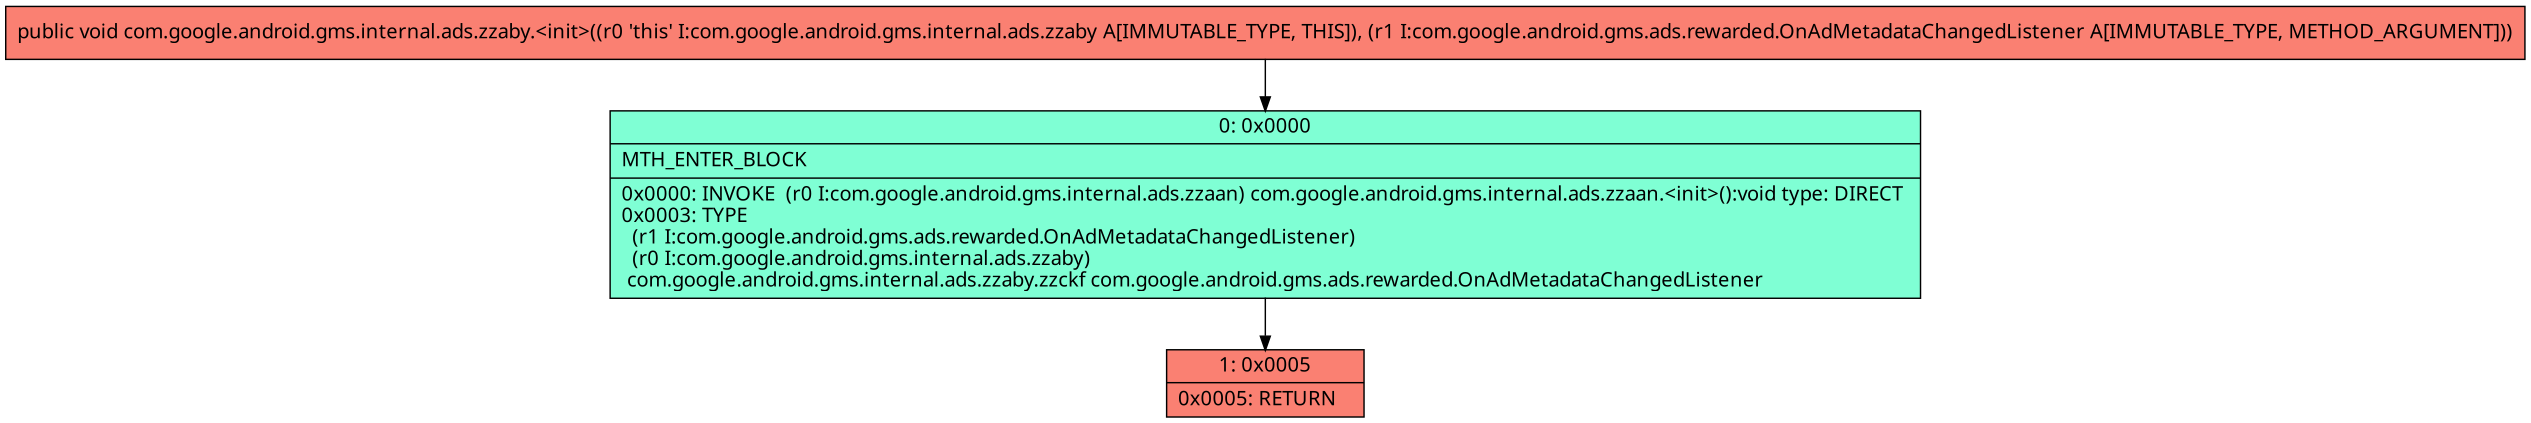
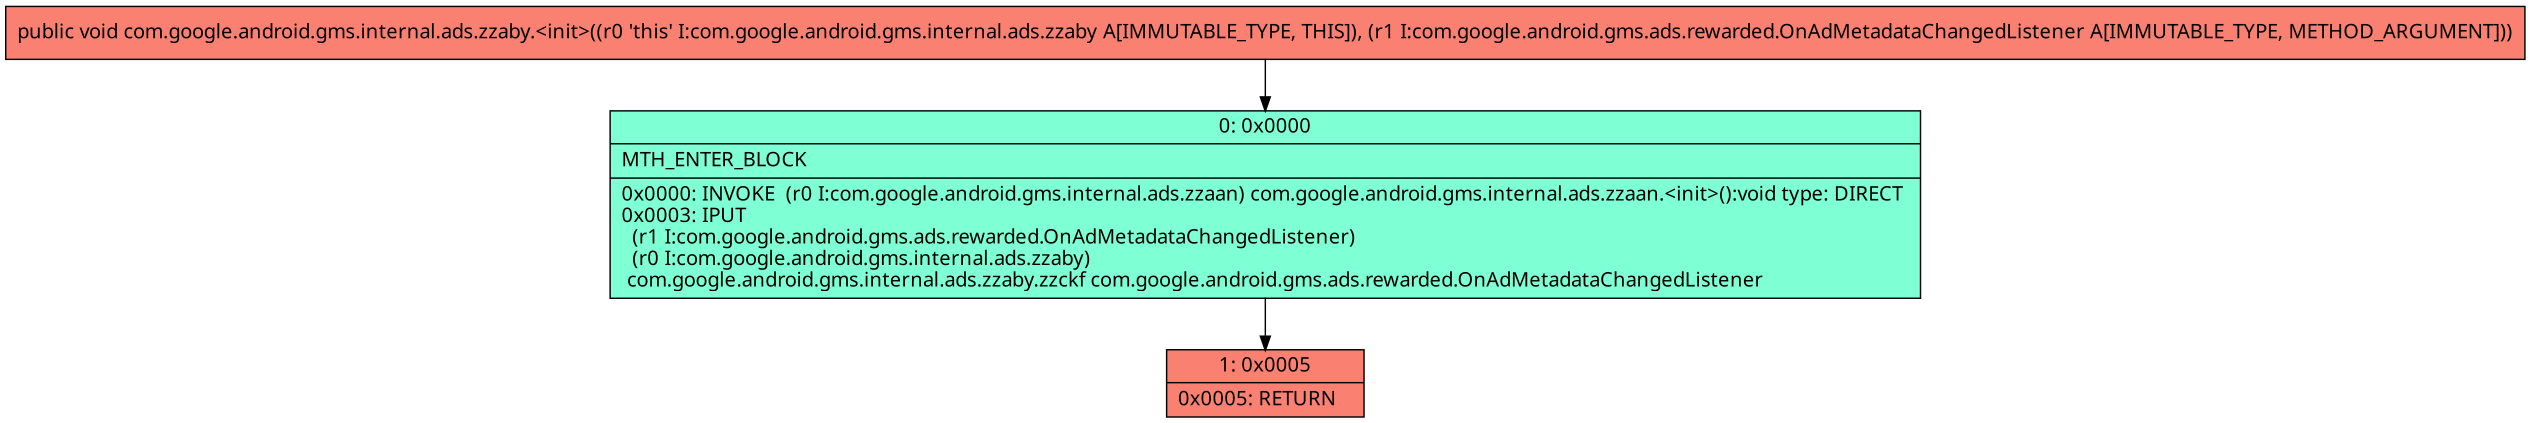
(690, 216) -> (690, 216)
